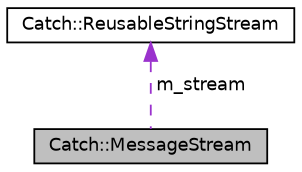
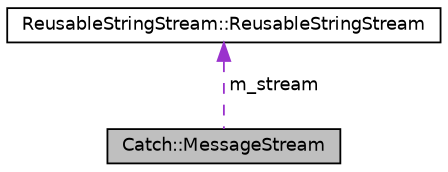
(151, 25) -> (224, 25)
